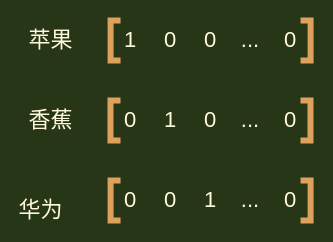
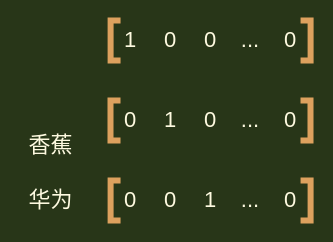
(51, 41) -> none
(51, 121) -> (51, 146)
(41, 211) -> (51, 201)
